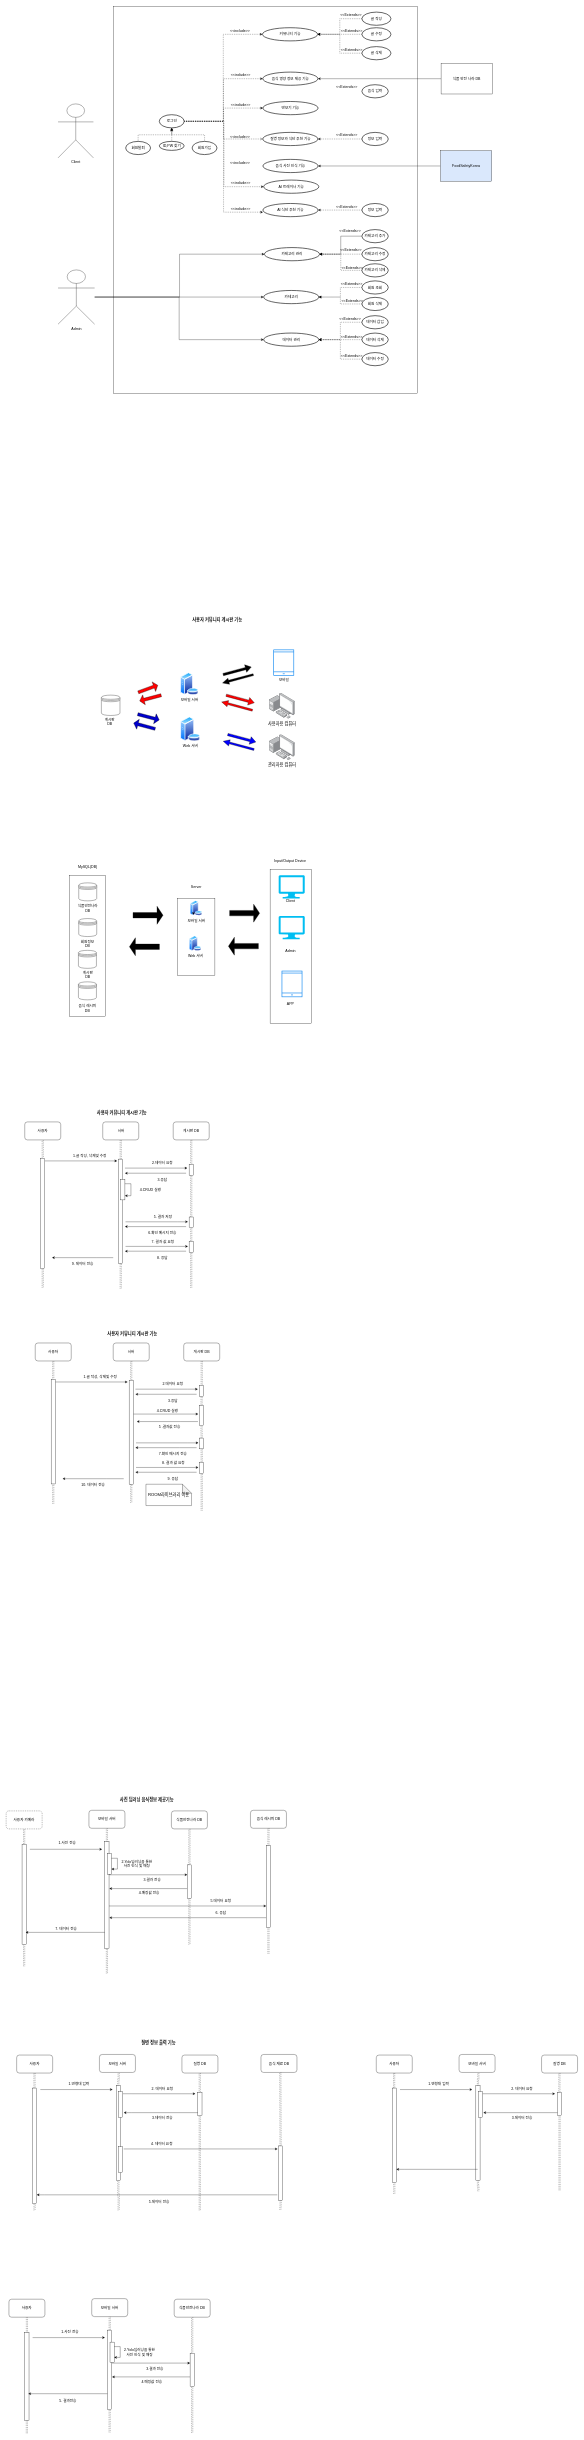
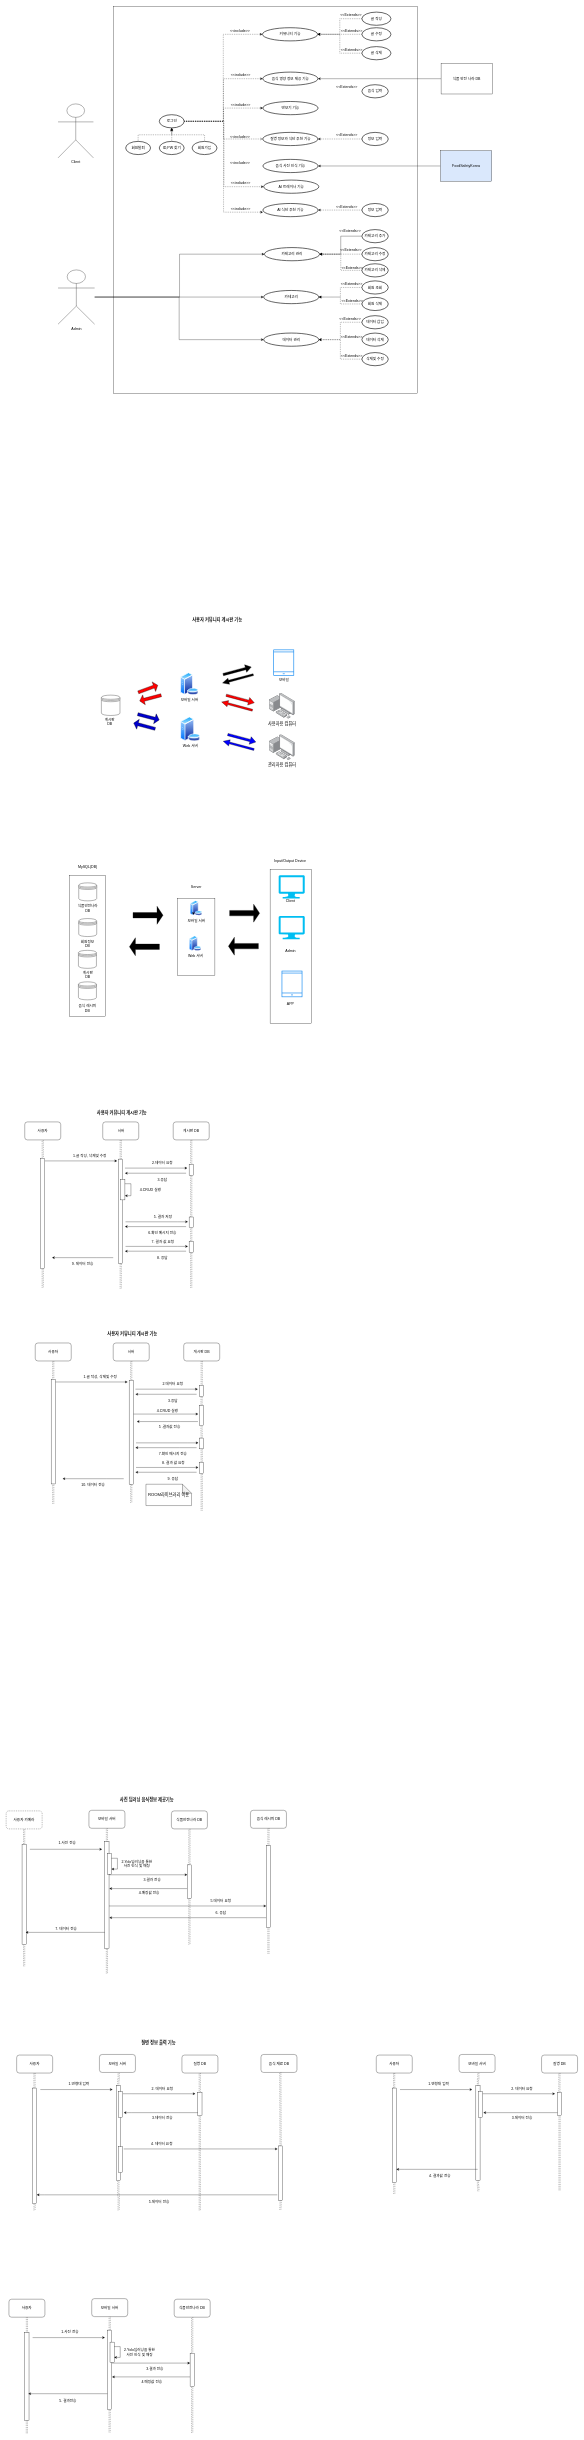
(172, 146) -> (172, 148)
(352, 339) -> none
(375, 359) -> (375, 359)
none -> (440, 2176)
